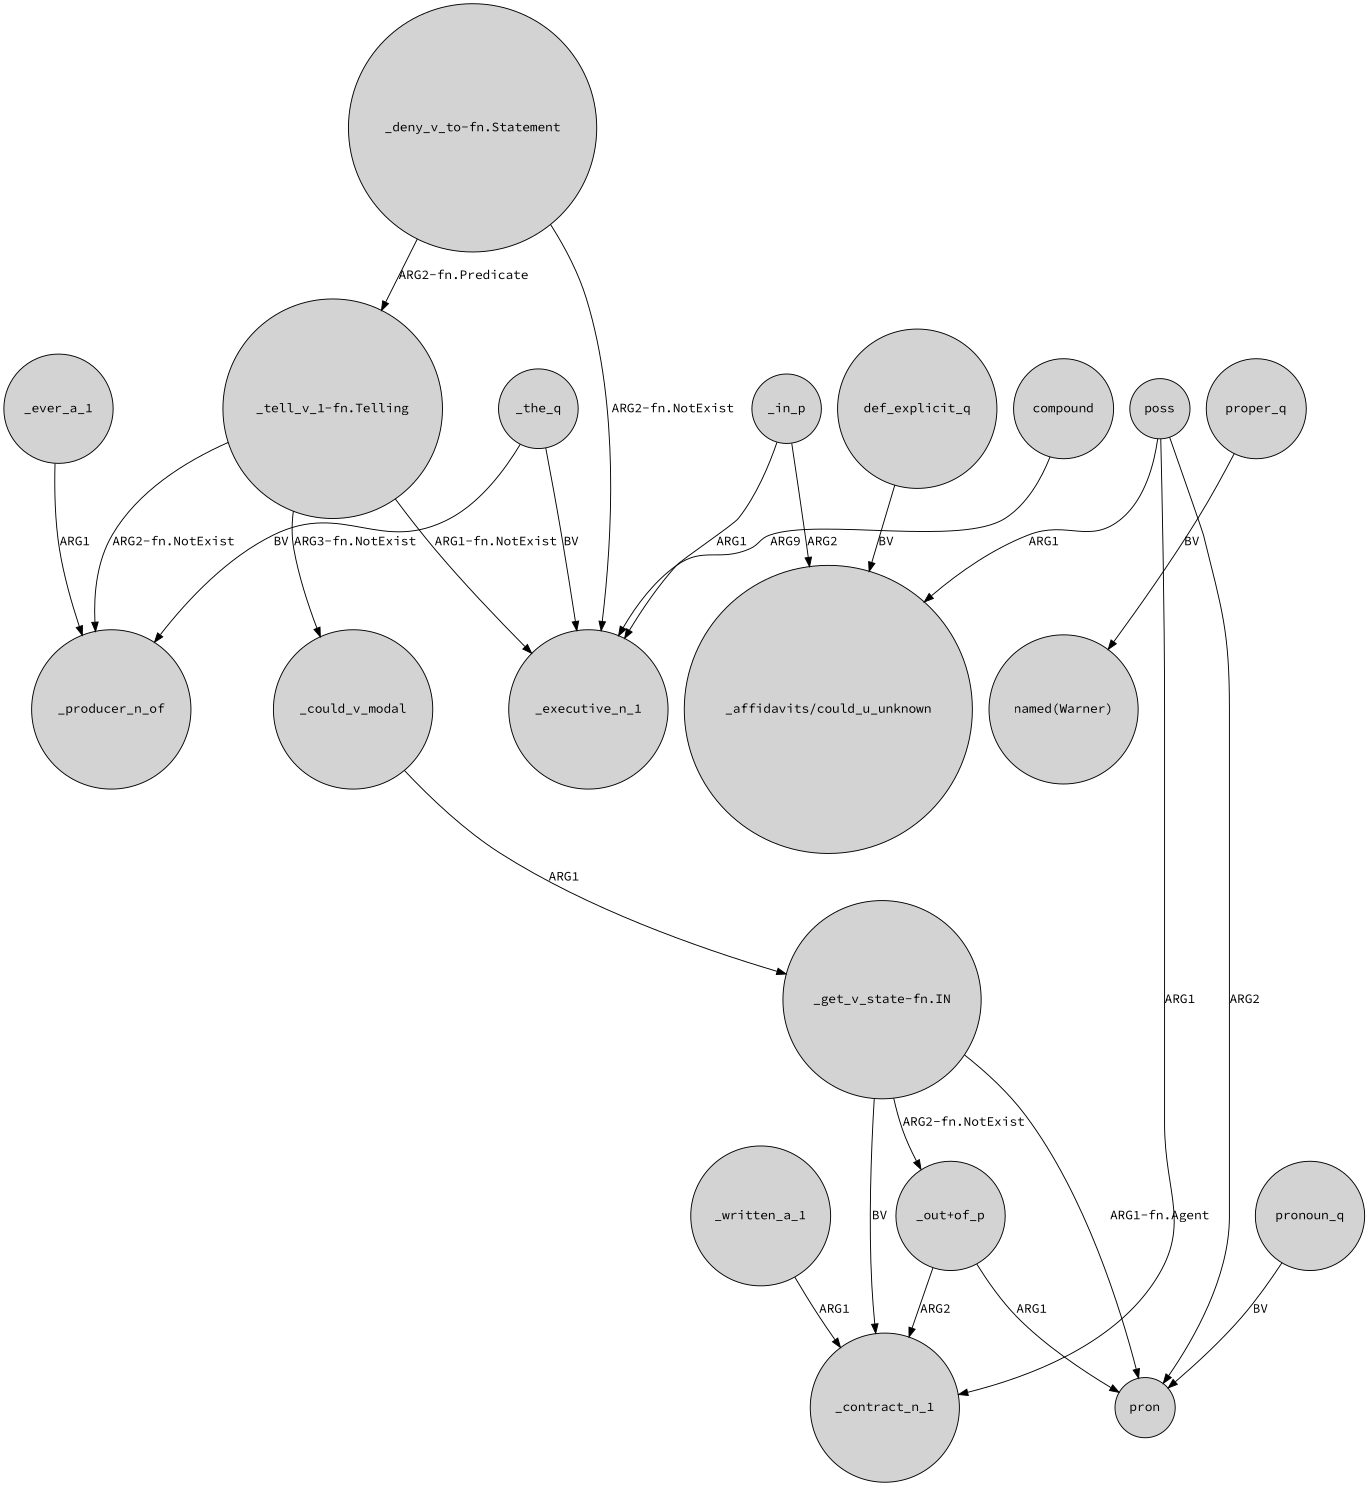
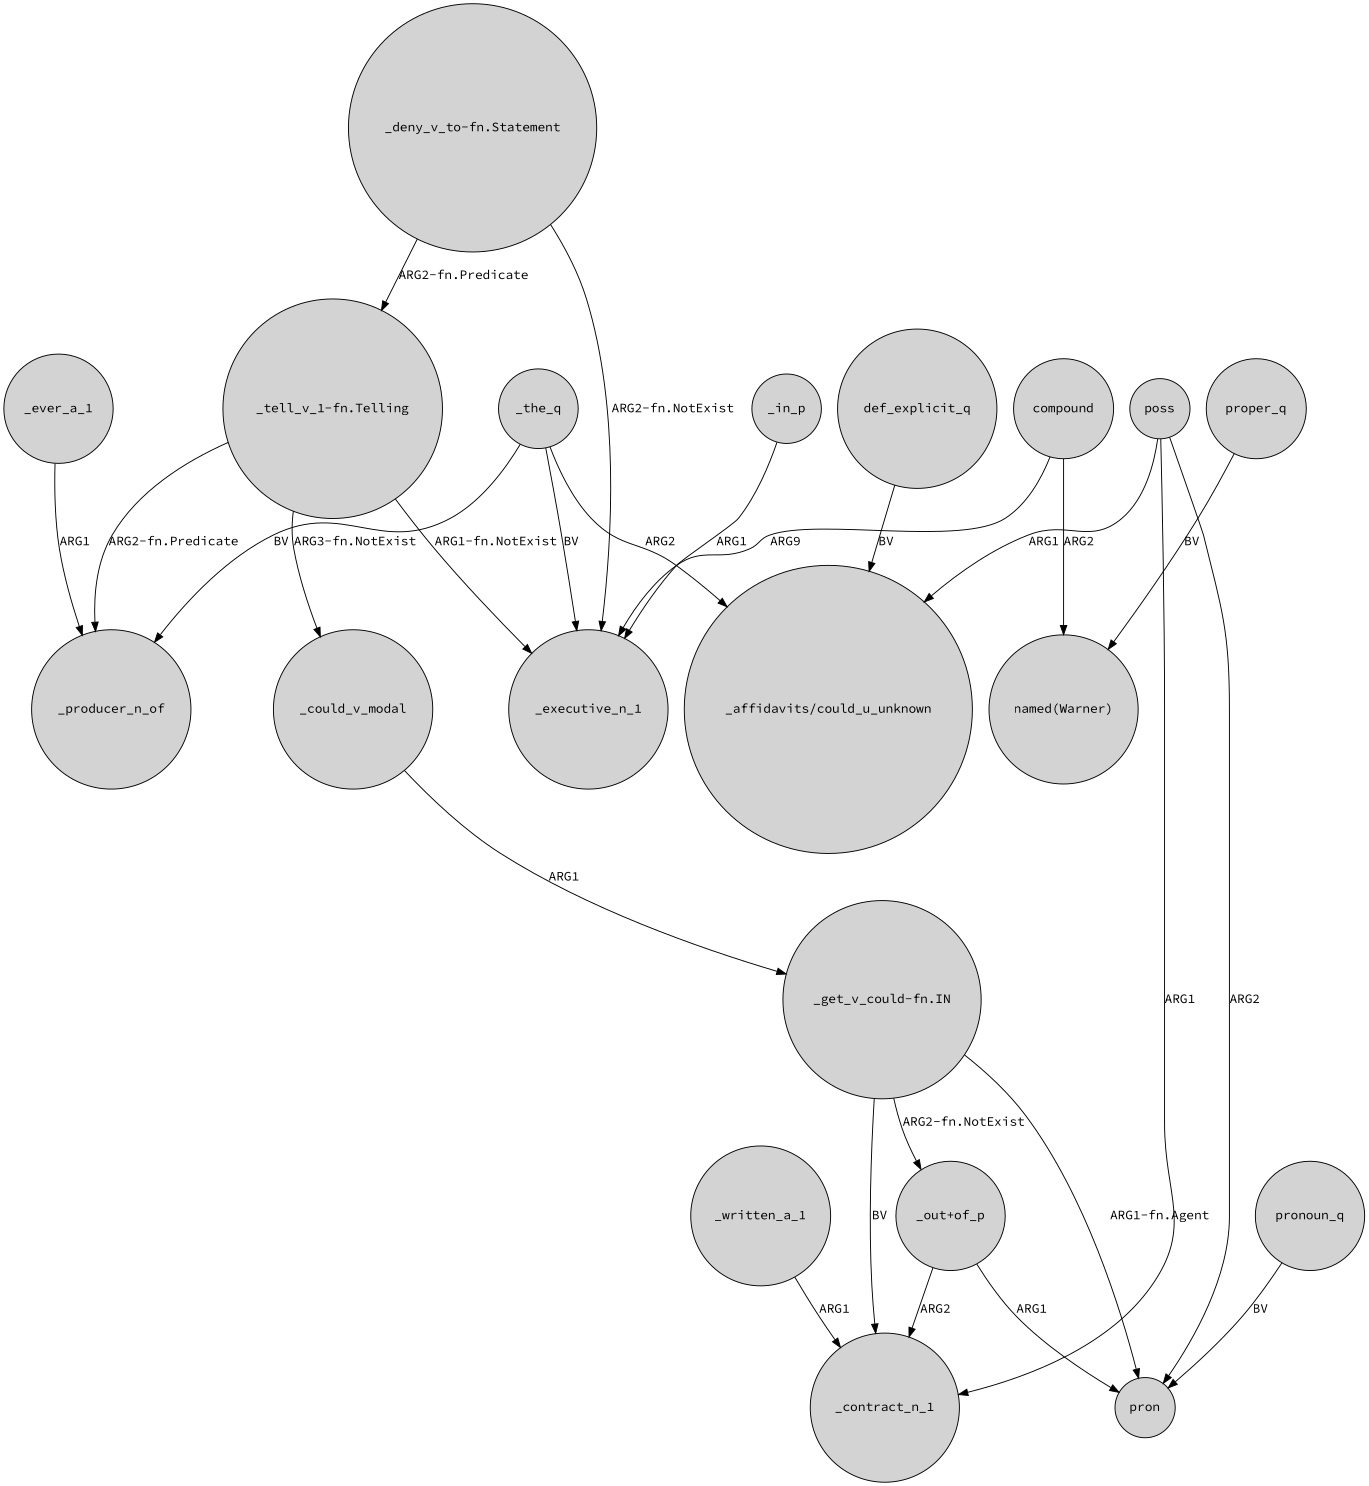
(800, 500) -> (620, 539)
(174, 542) -> (174, 542)
none -> (1064, 542)
(882, 1000) -> (882, 1000)
